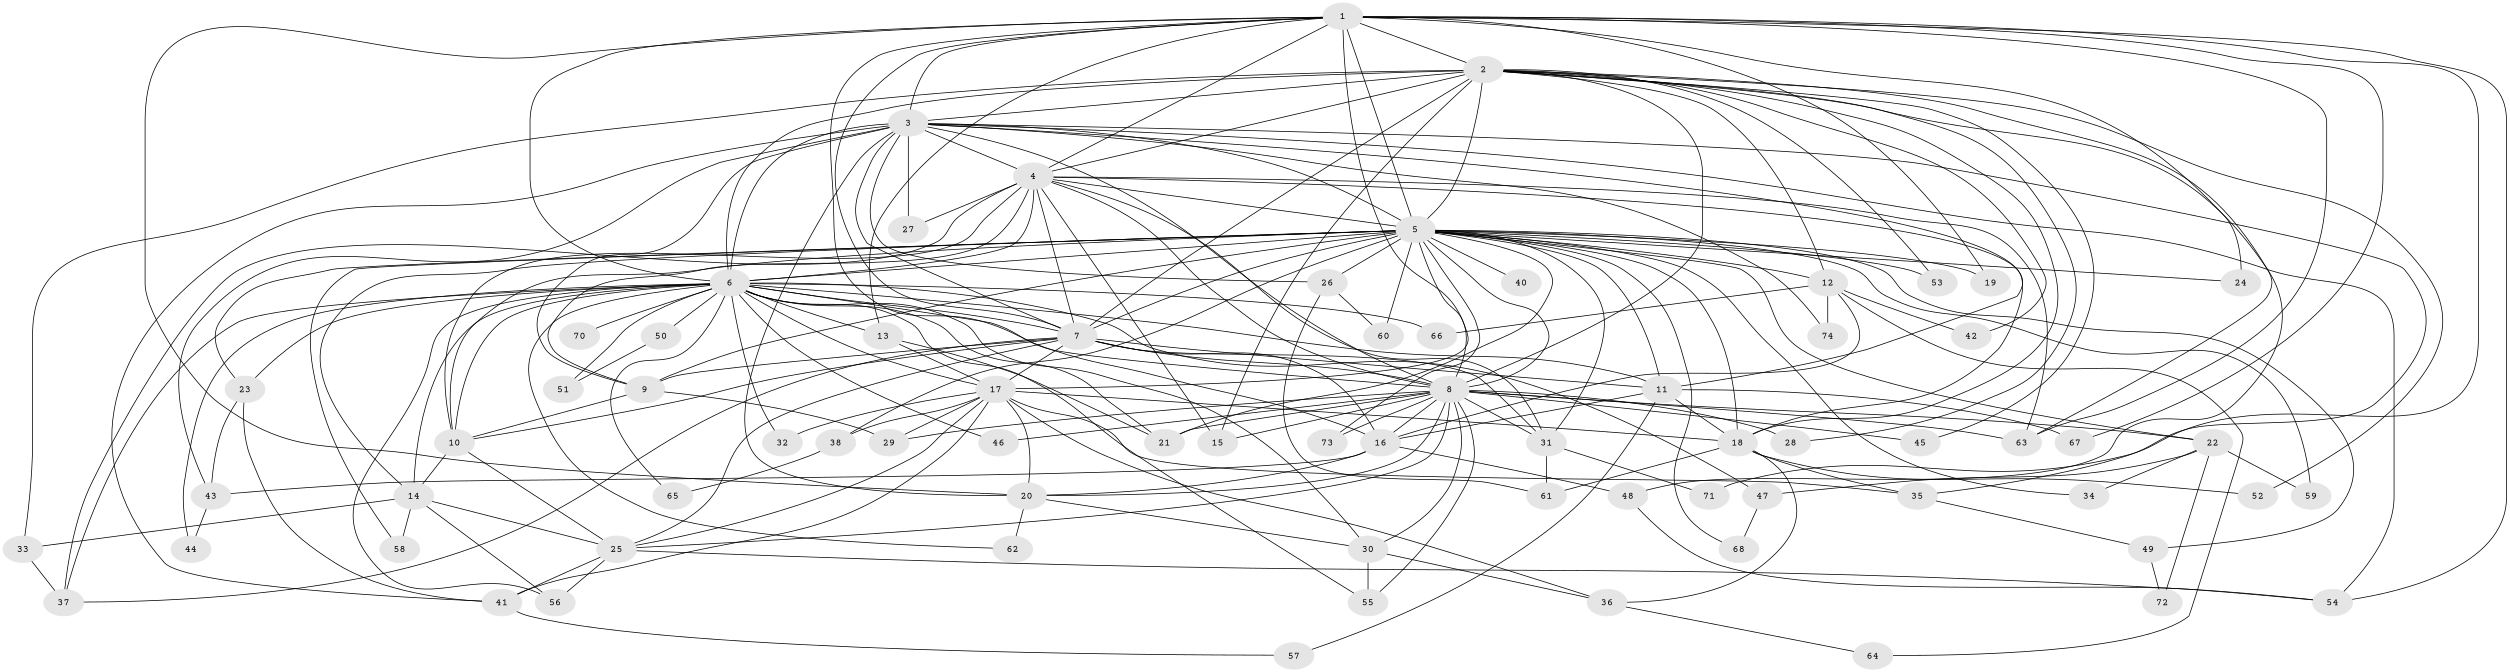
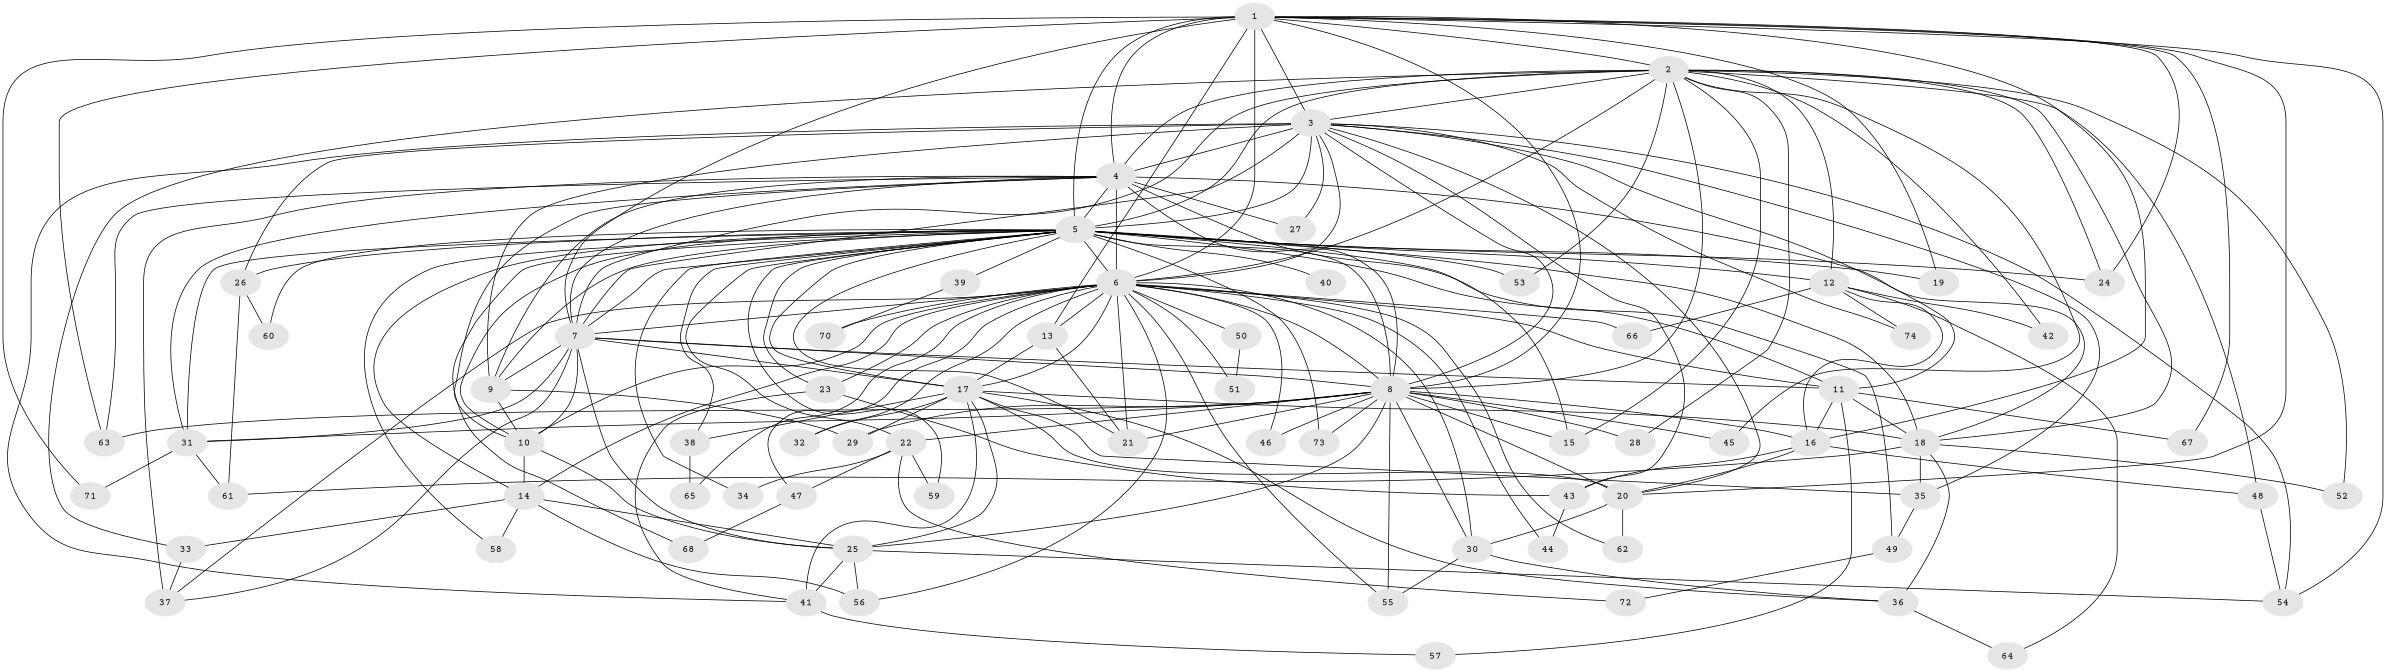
(2057, 131) -> (2007, 105)
none -> (960, 283)
(1315, 371) -> none
